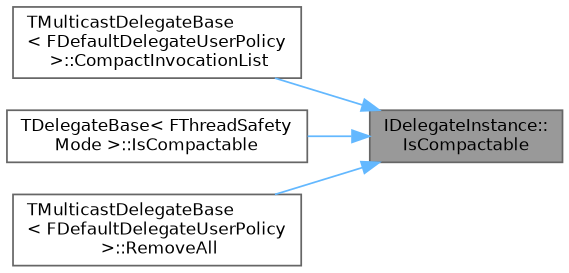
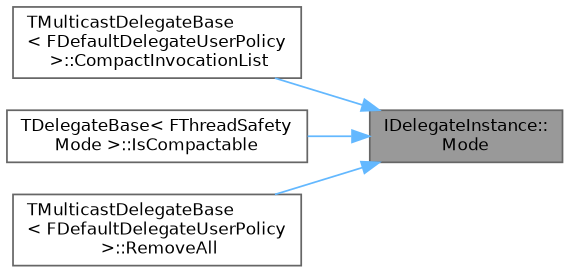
(466, 136) -> (466, 136)
